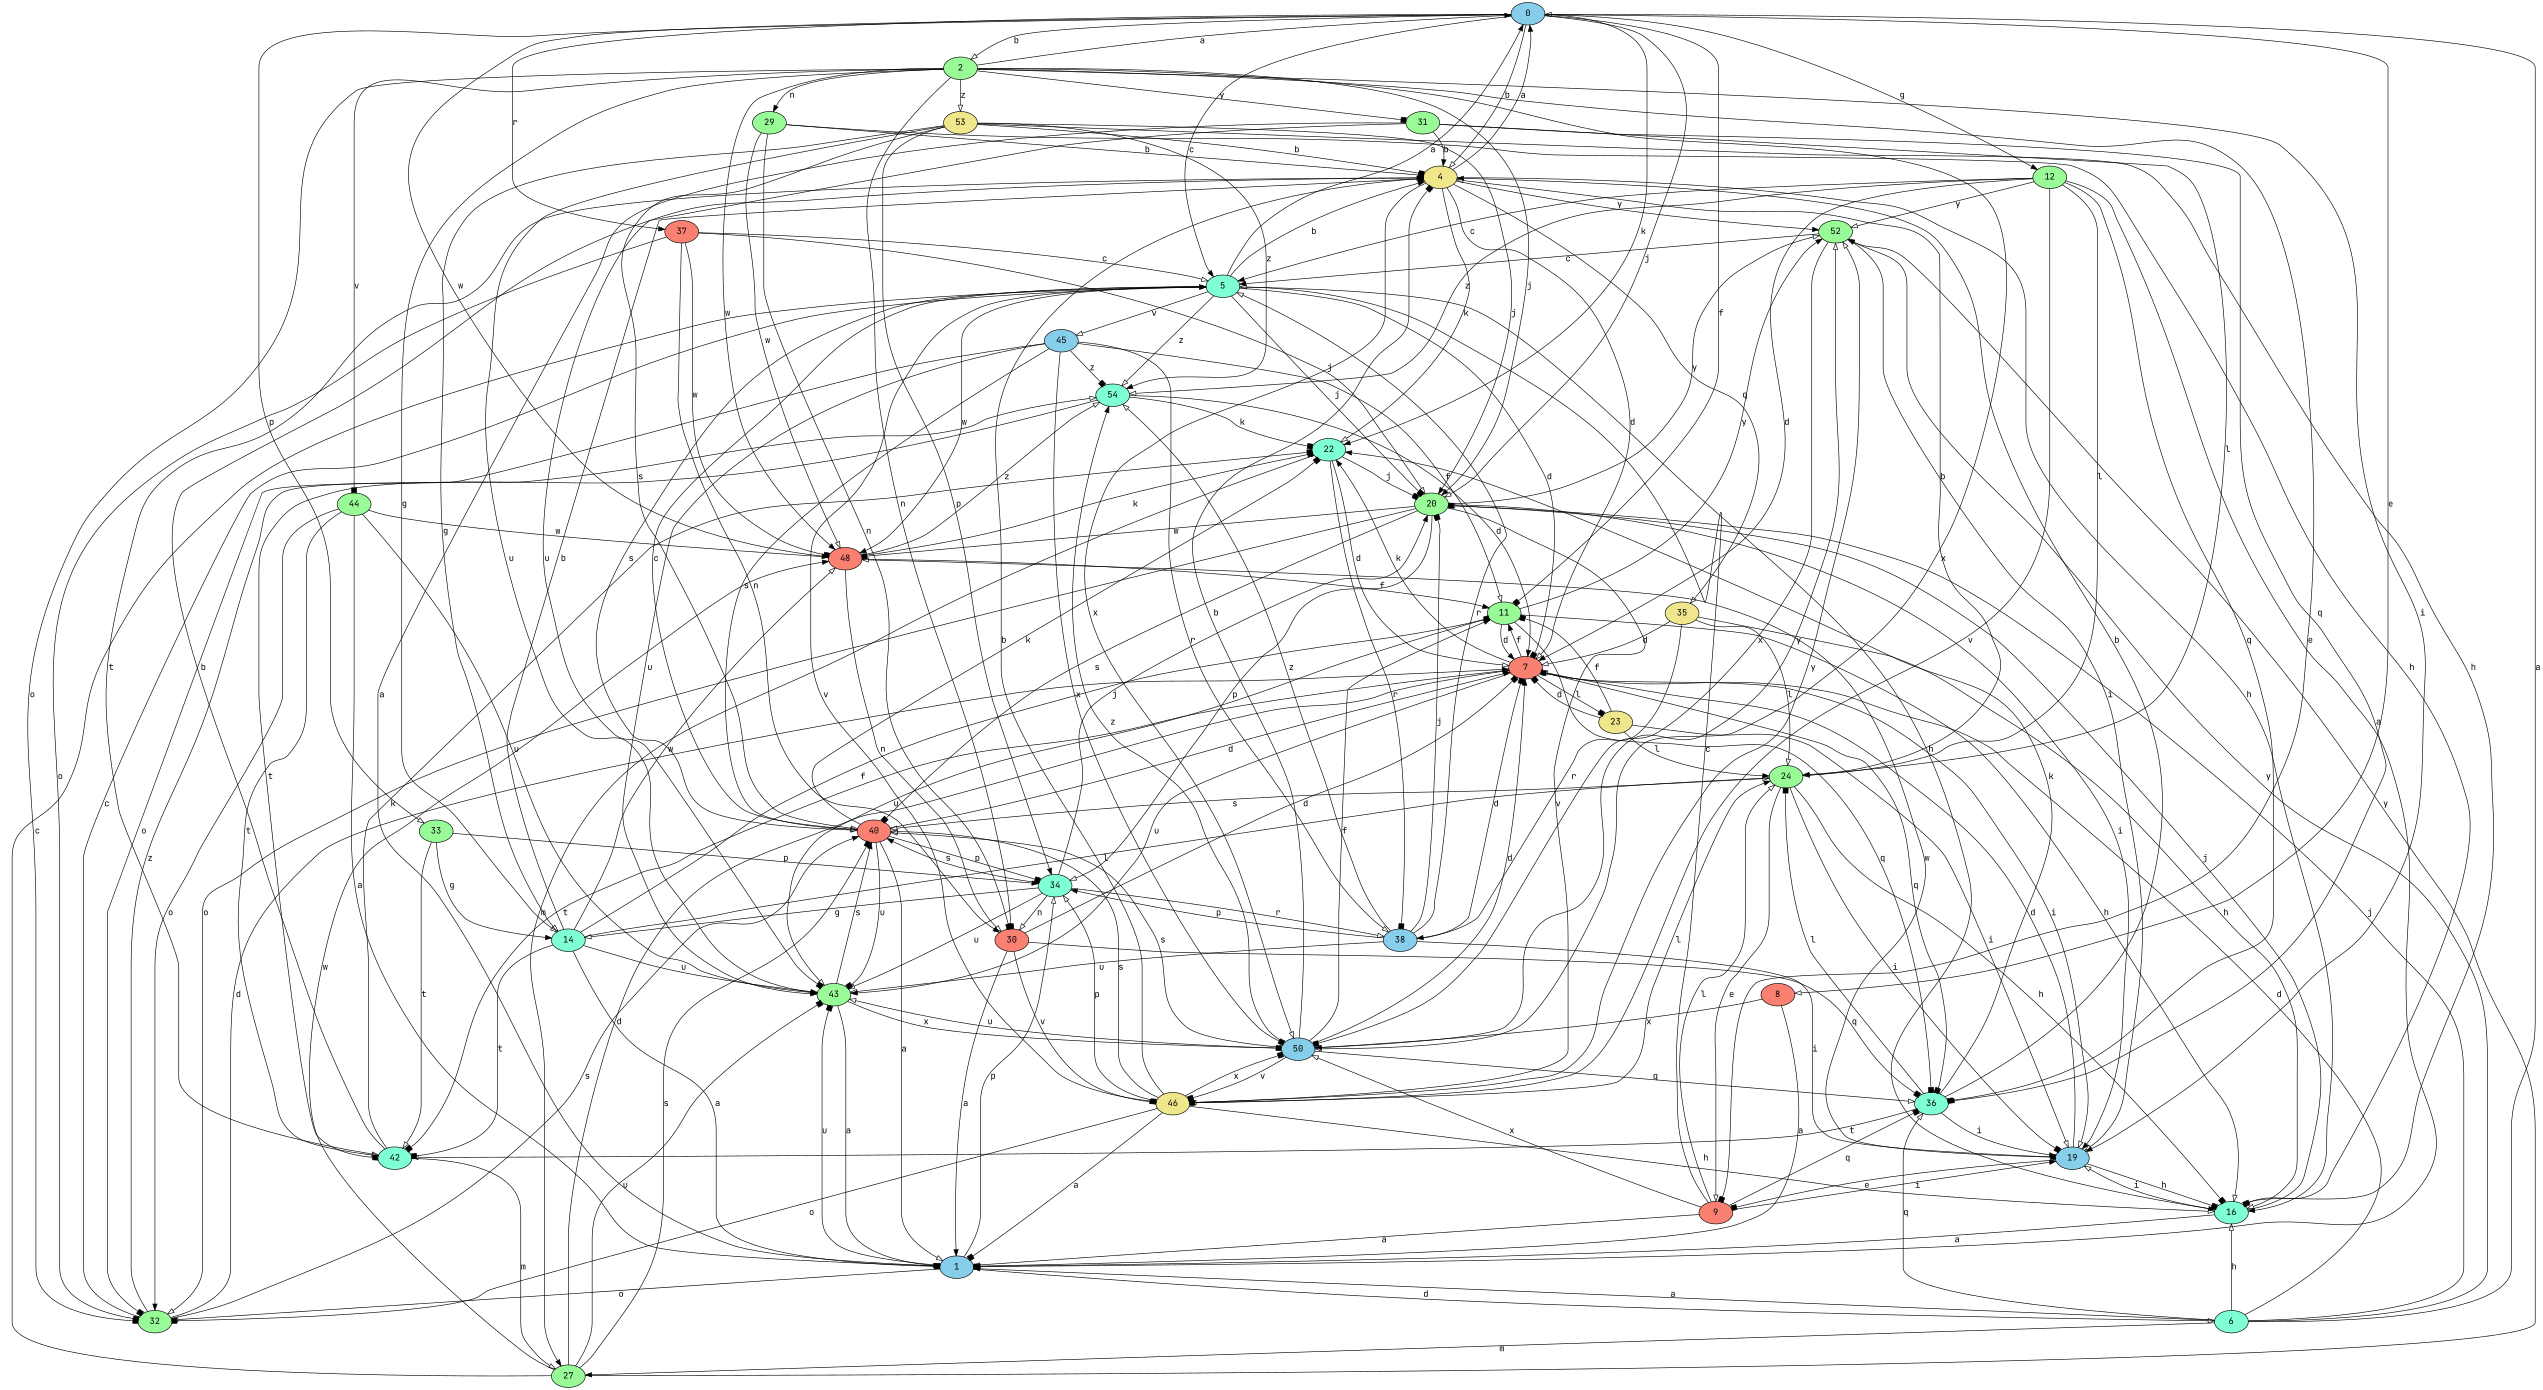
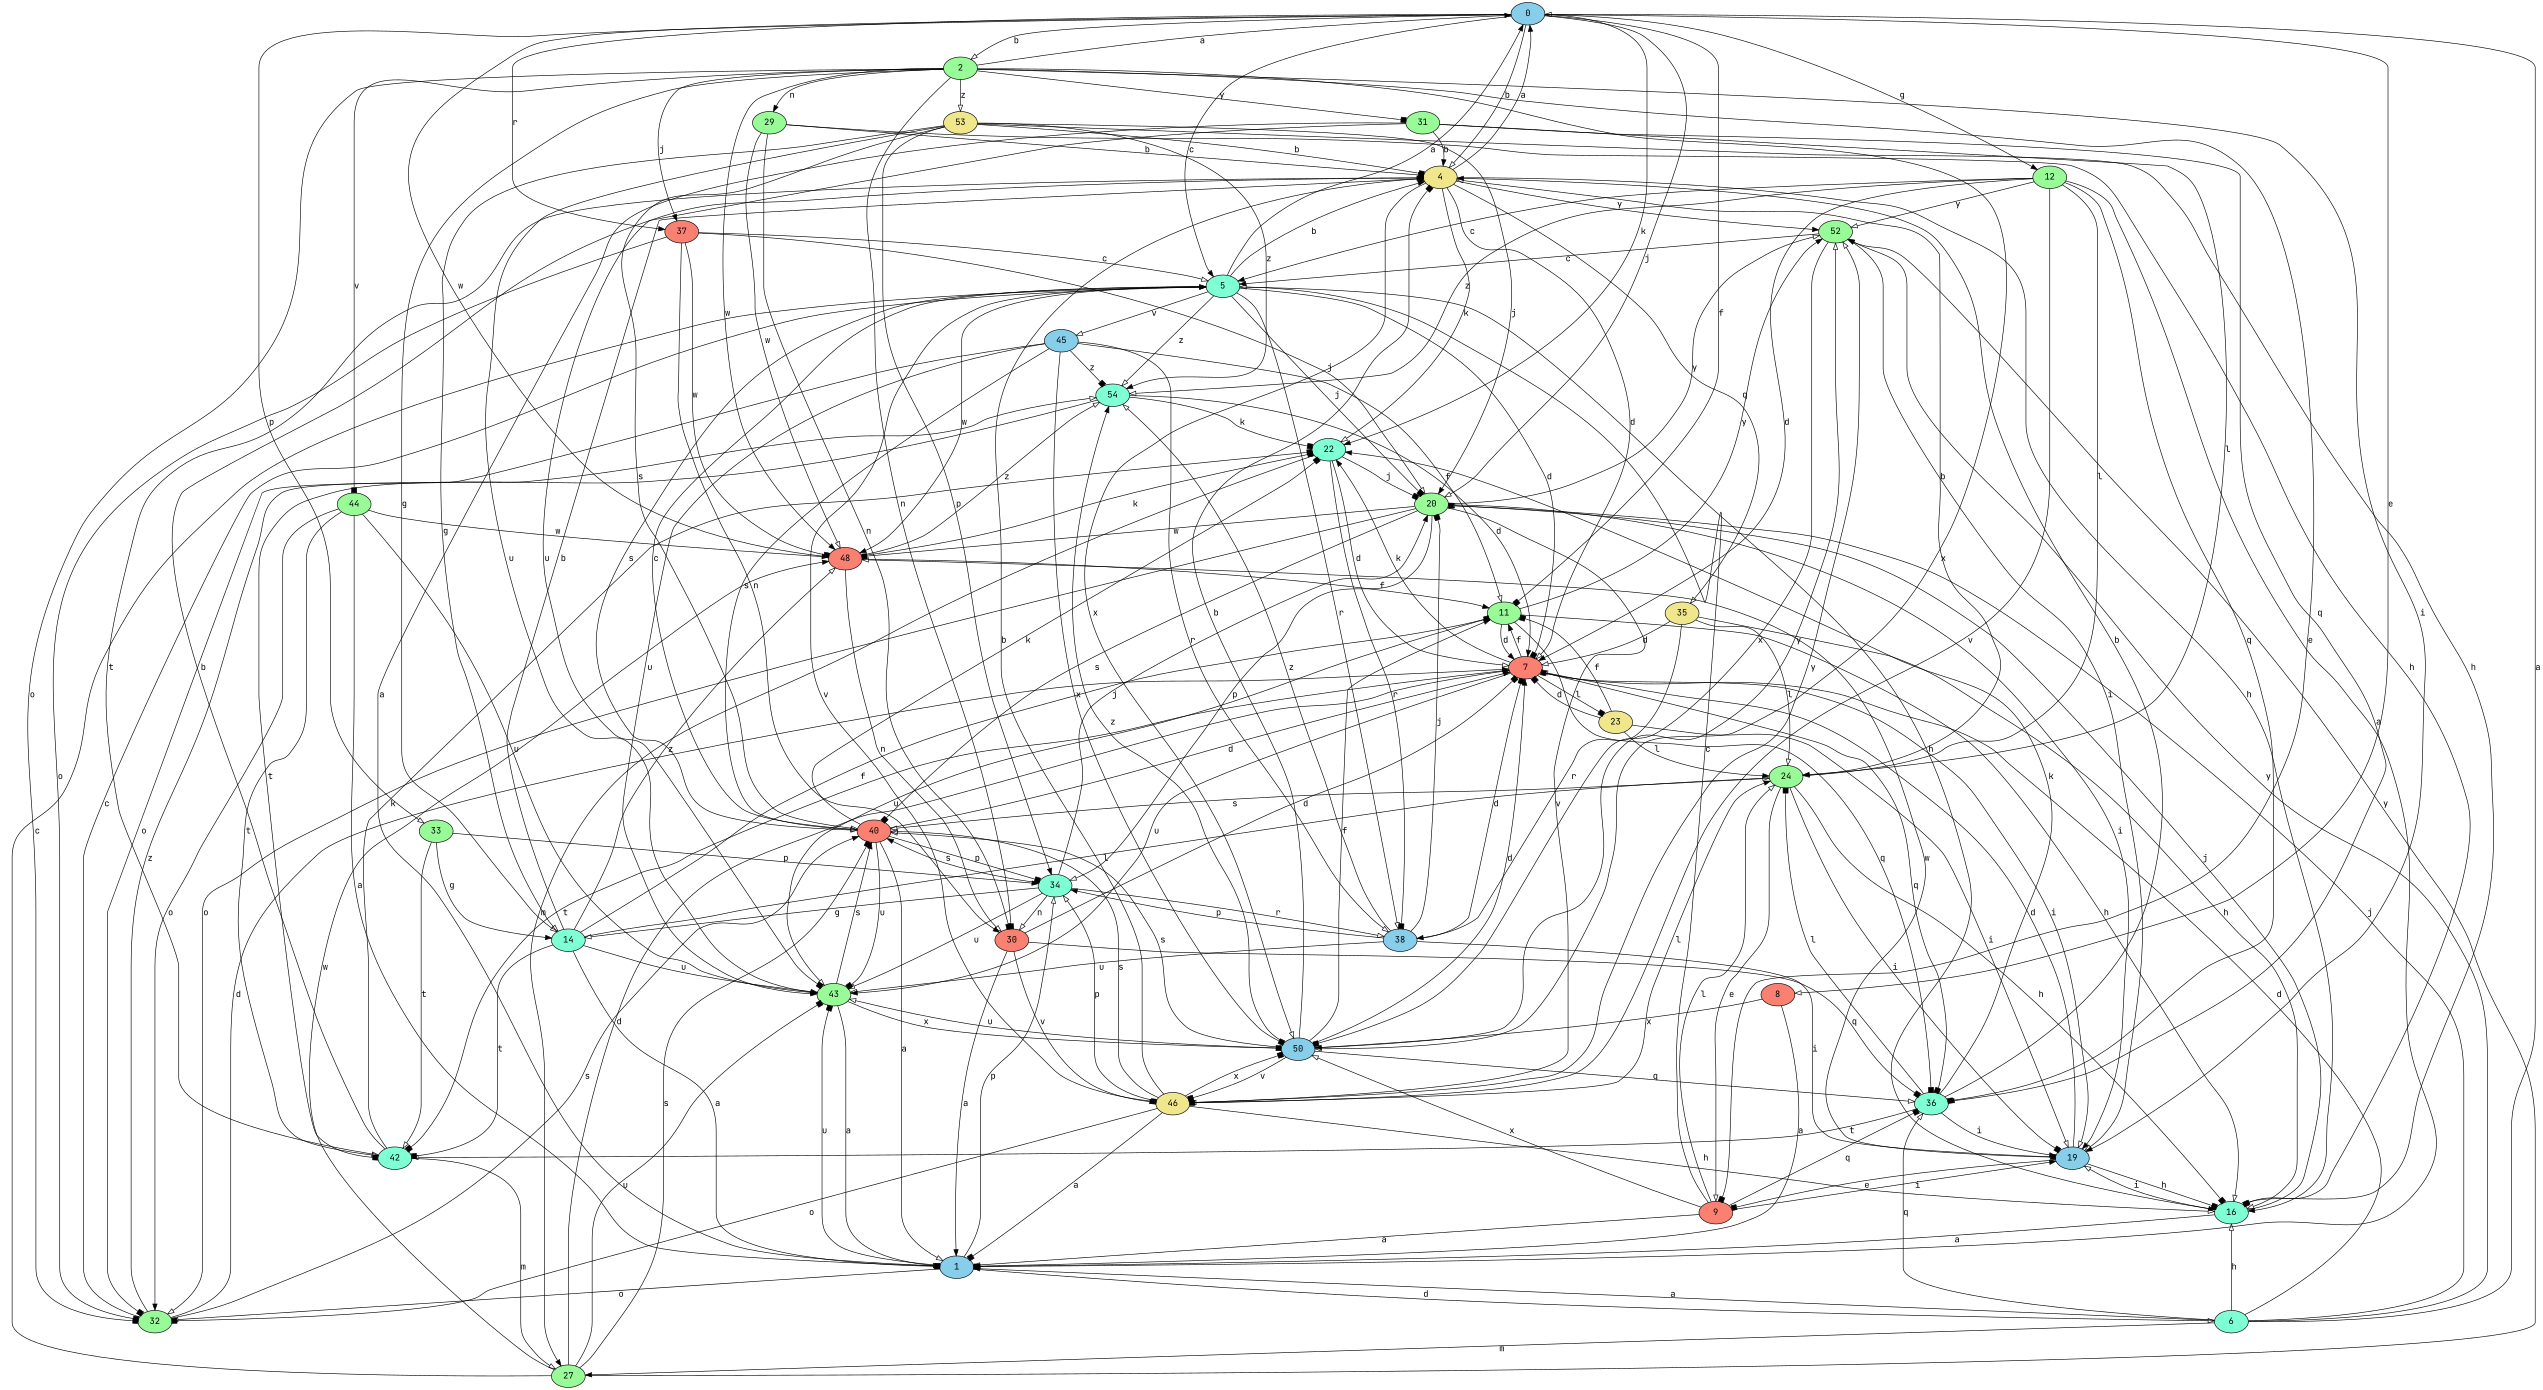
(1427, 105) -> (670, 100)
(1493, 556) -> (1334, 601)
(671, 749) -> (671, 749)
